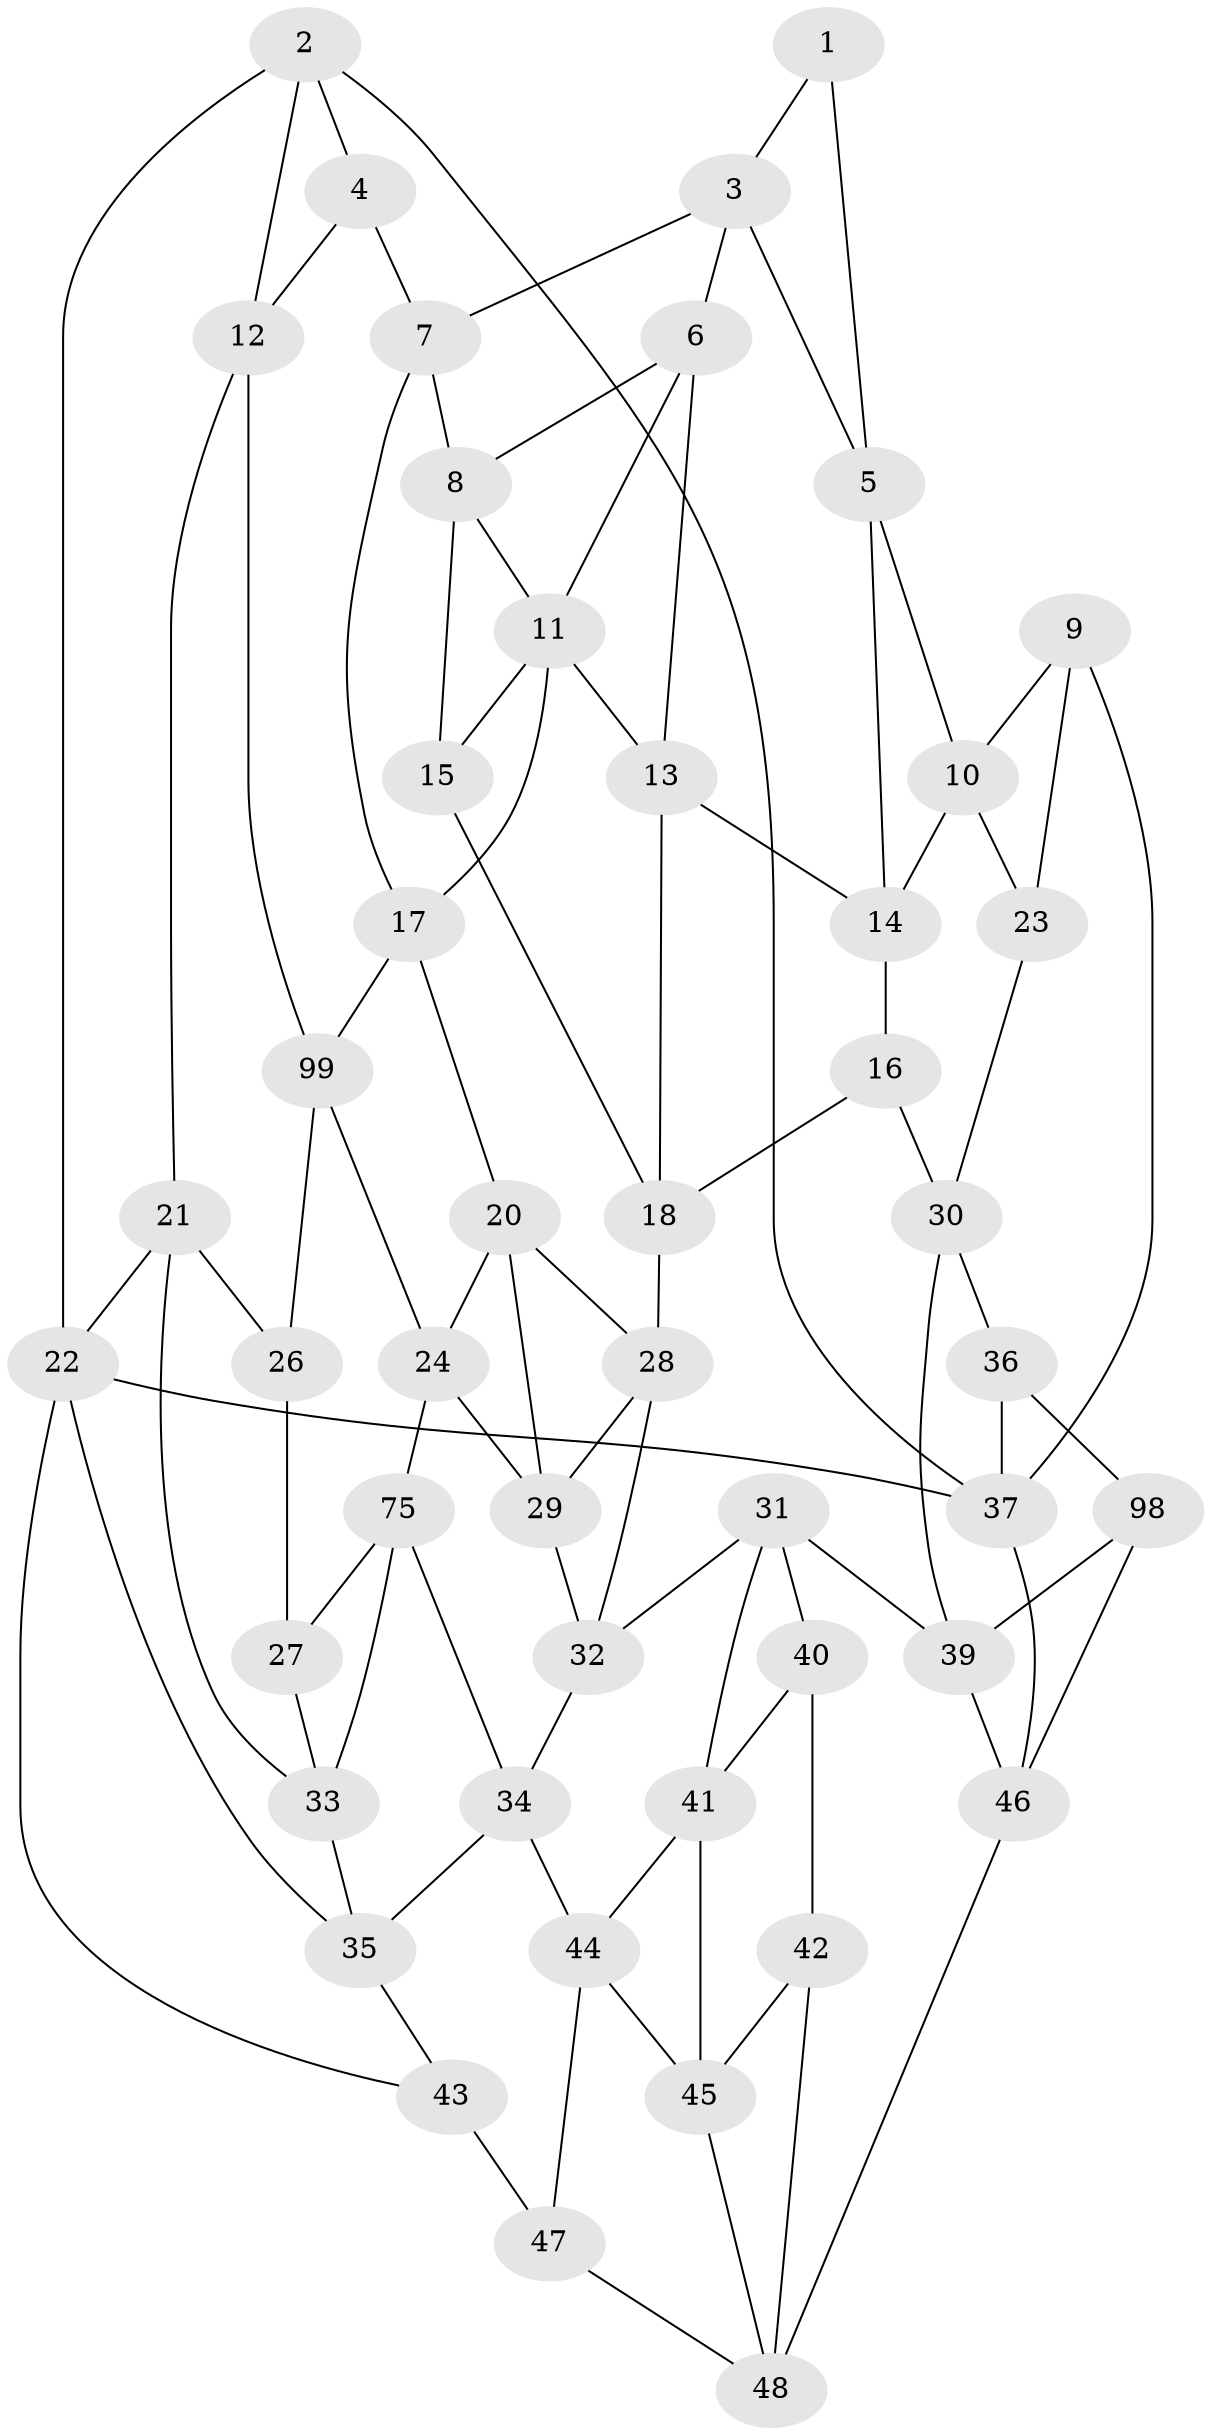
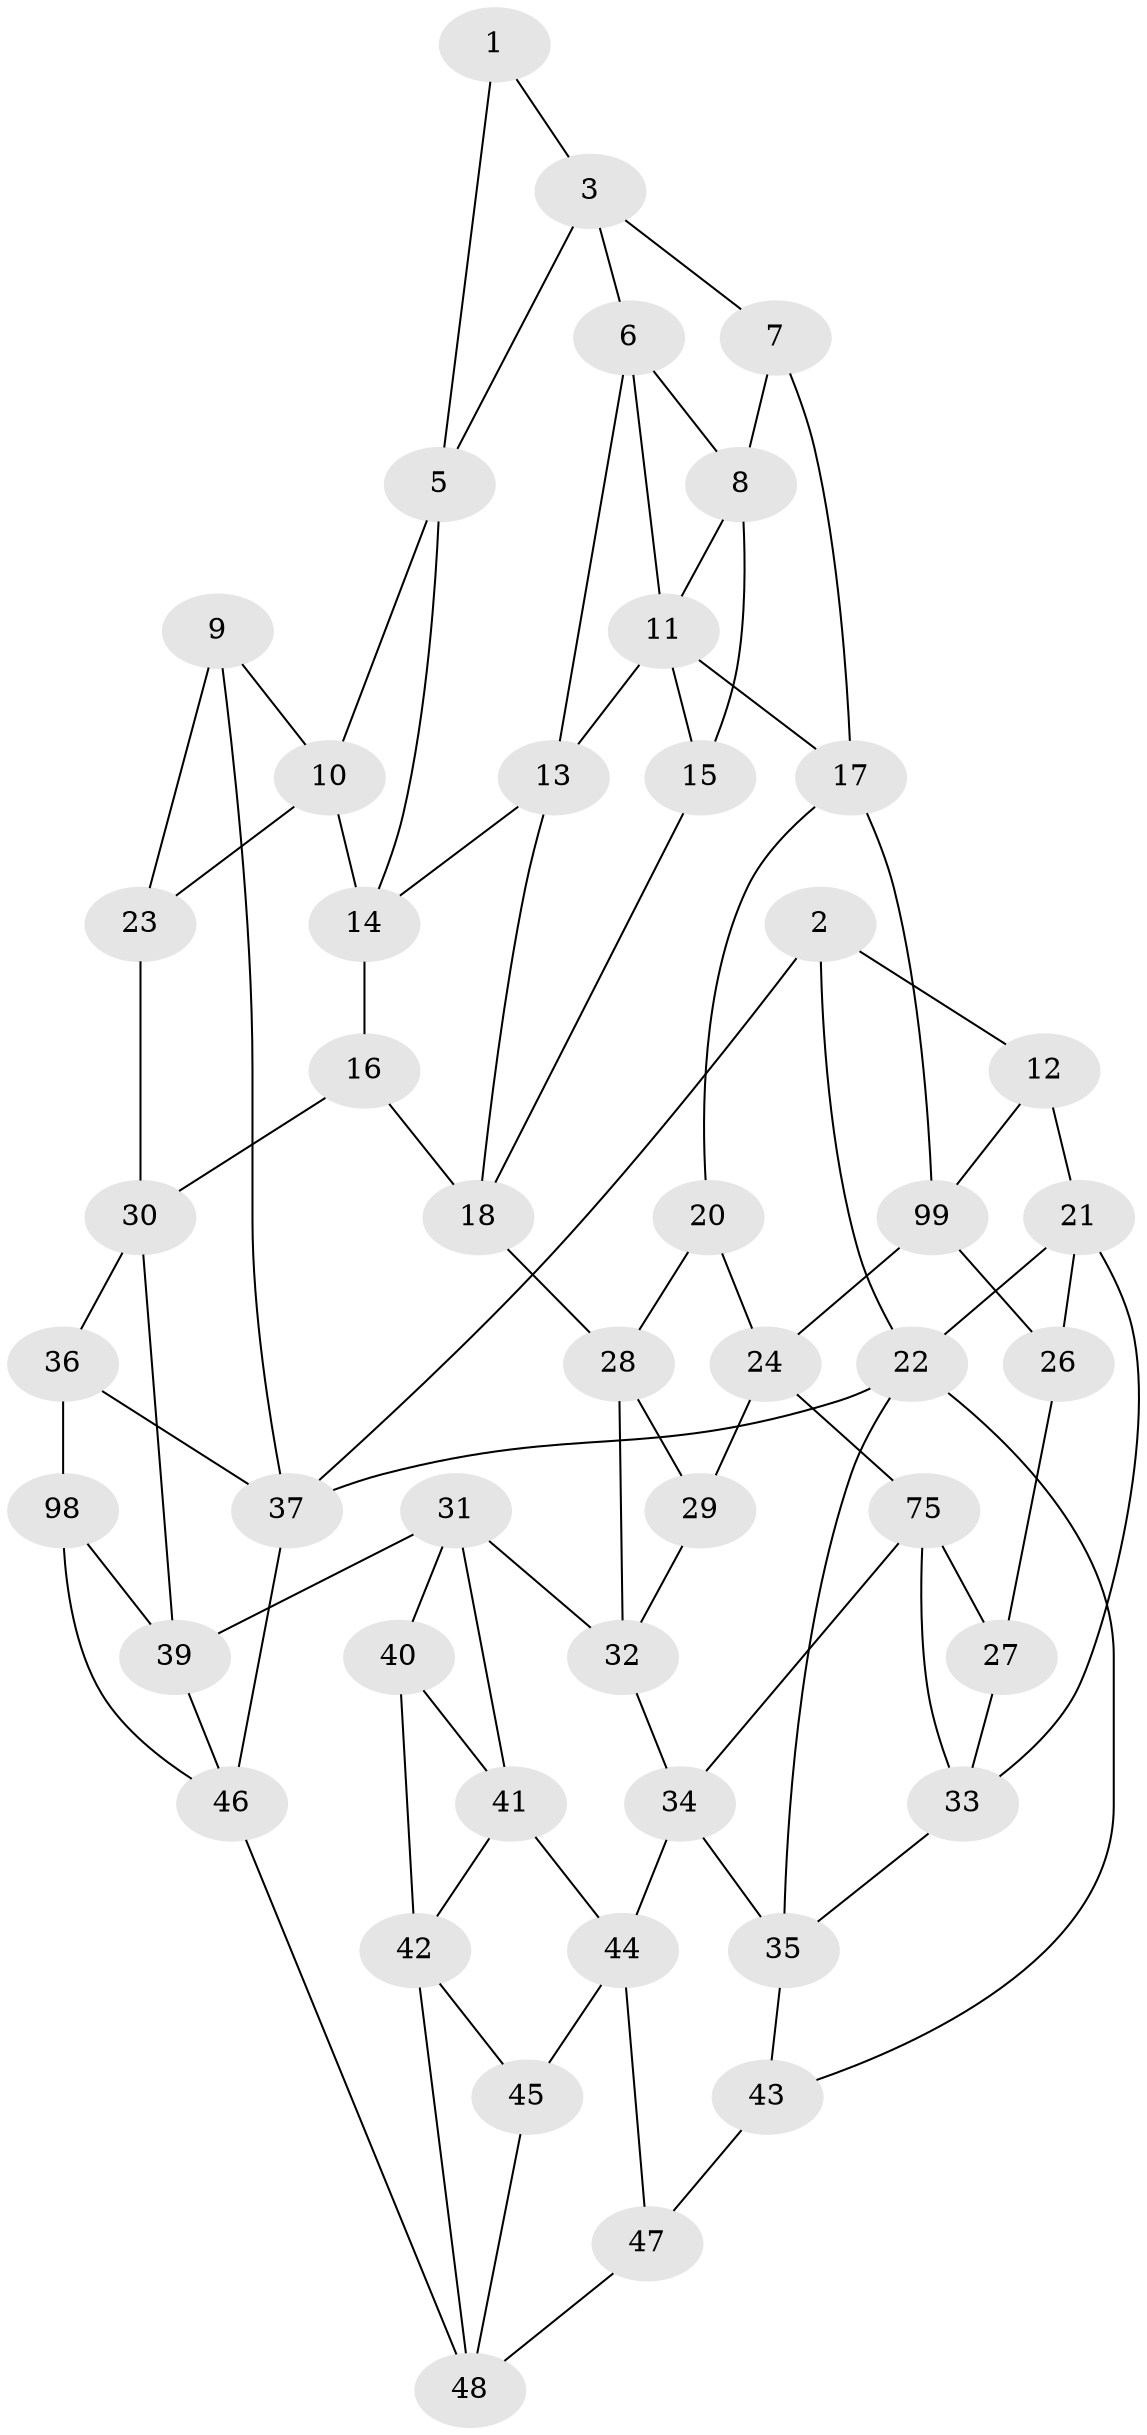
(360, 191) -> none
(525, 1364) -> none
(700, 1951) -> (463, 1877)
